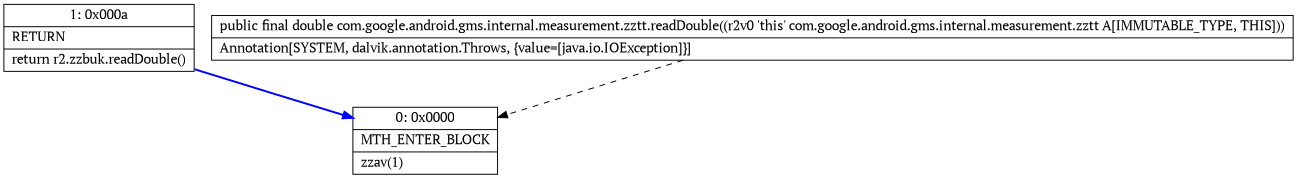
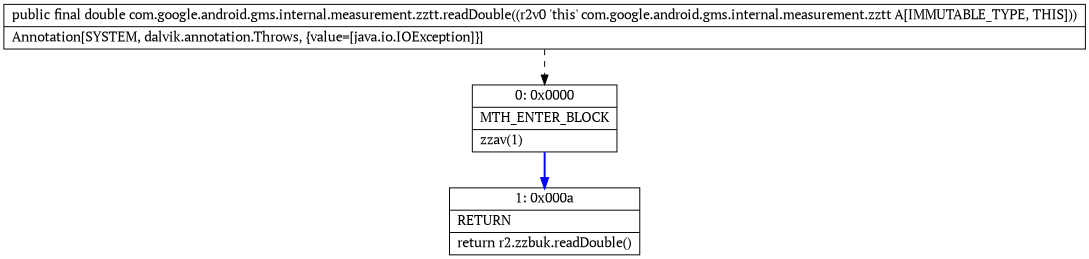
(269, 92) -> (545, 165)
